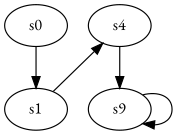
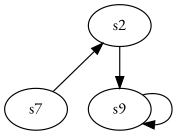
(36, 26) -> none
(120, 26) -> (120, 26)
(36, 109) -> (36, 109)
